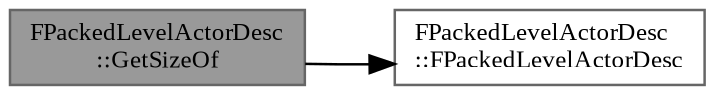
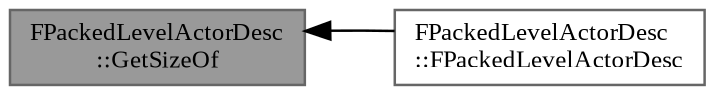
(337, 64) -> (363, 31)
